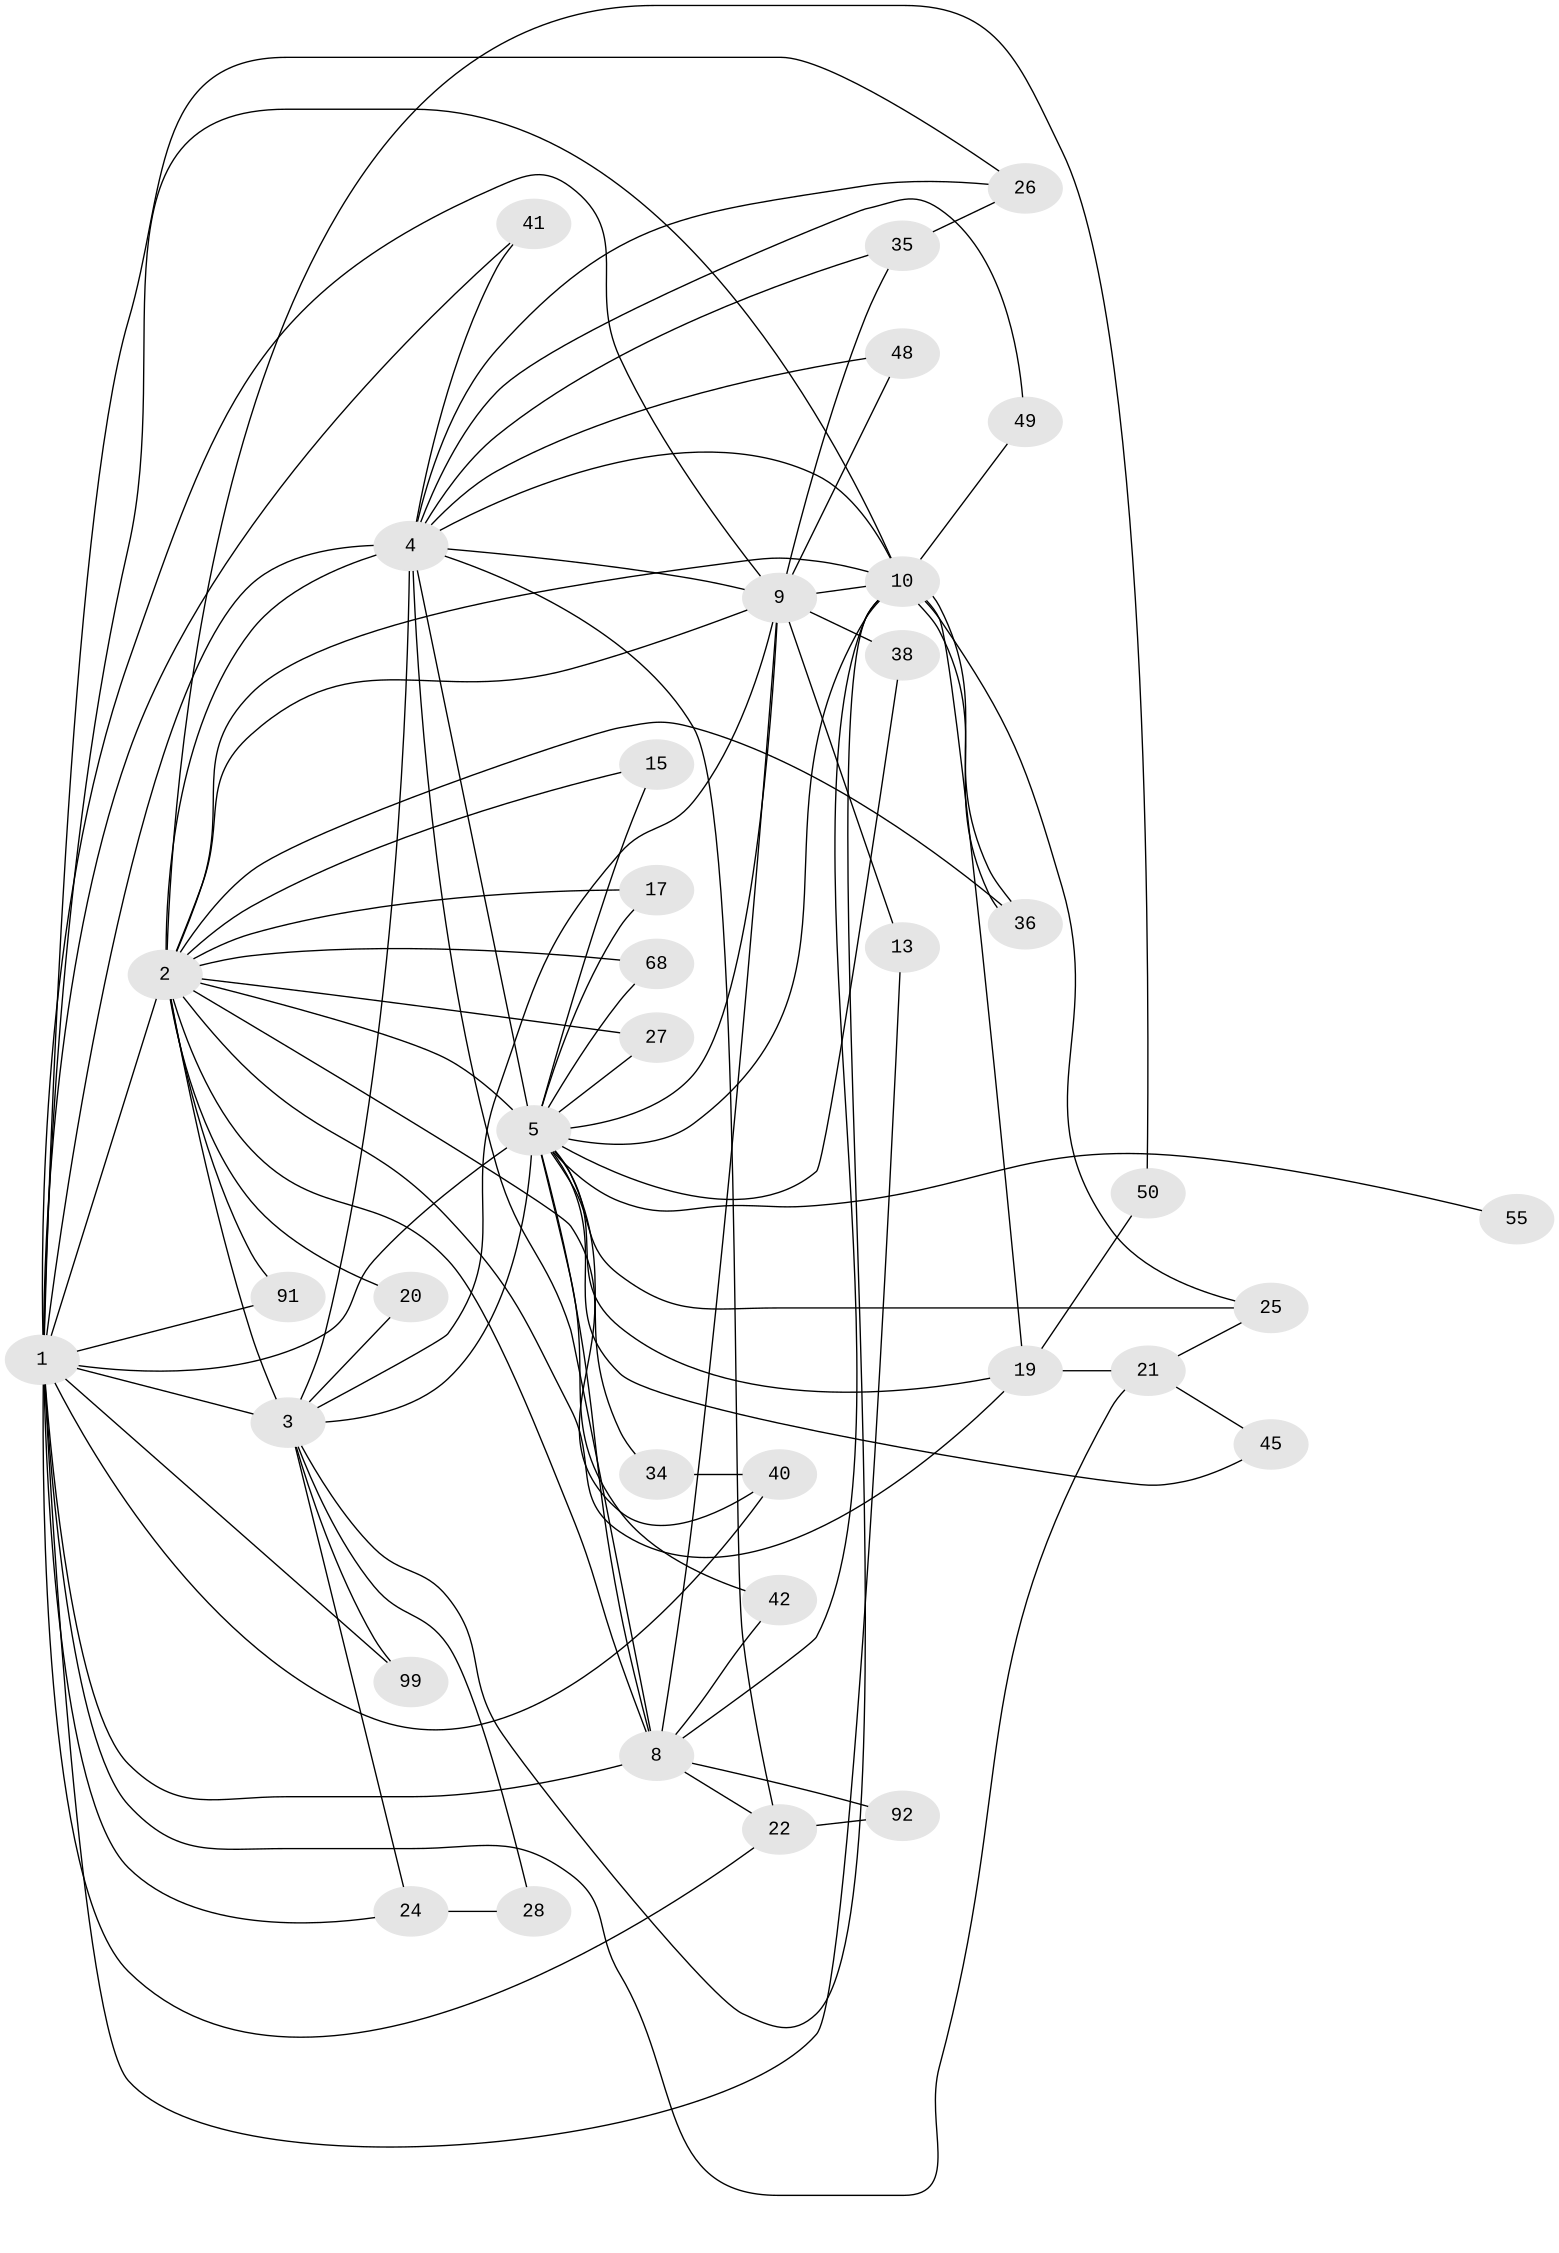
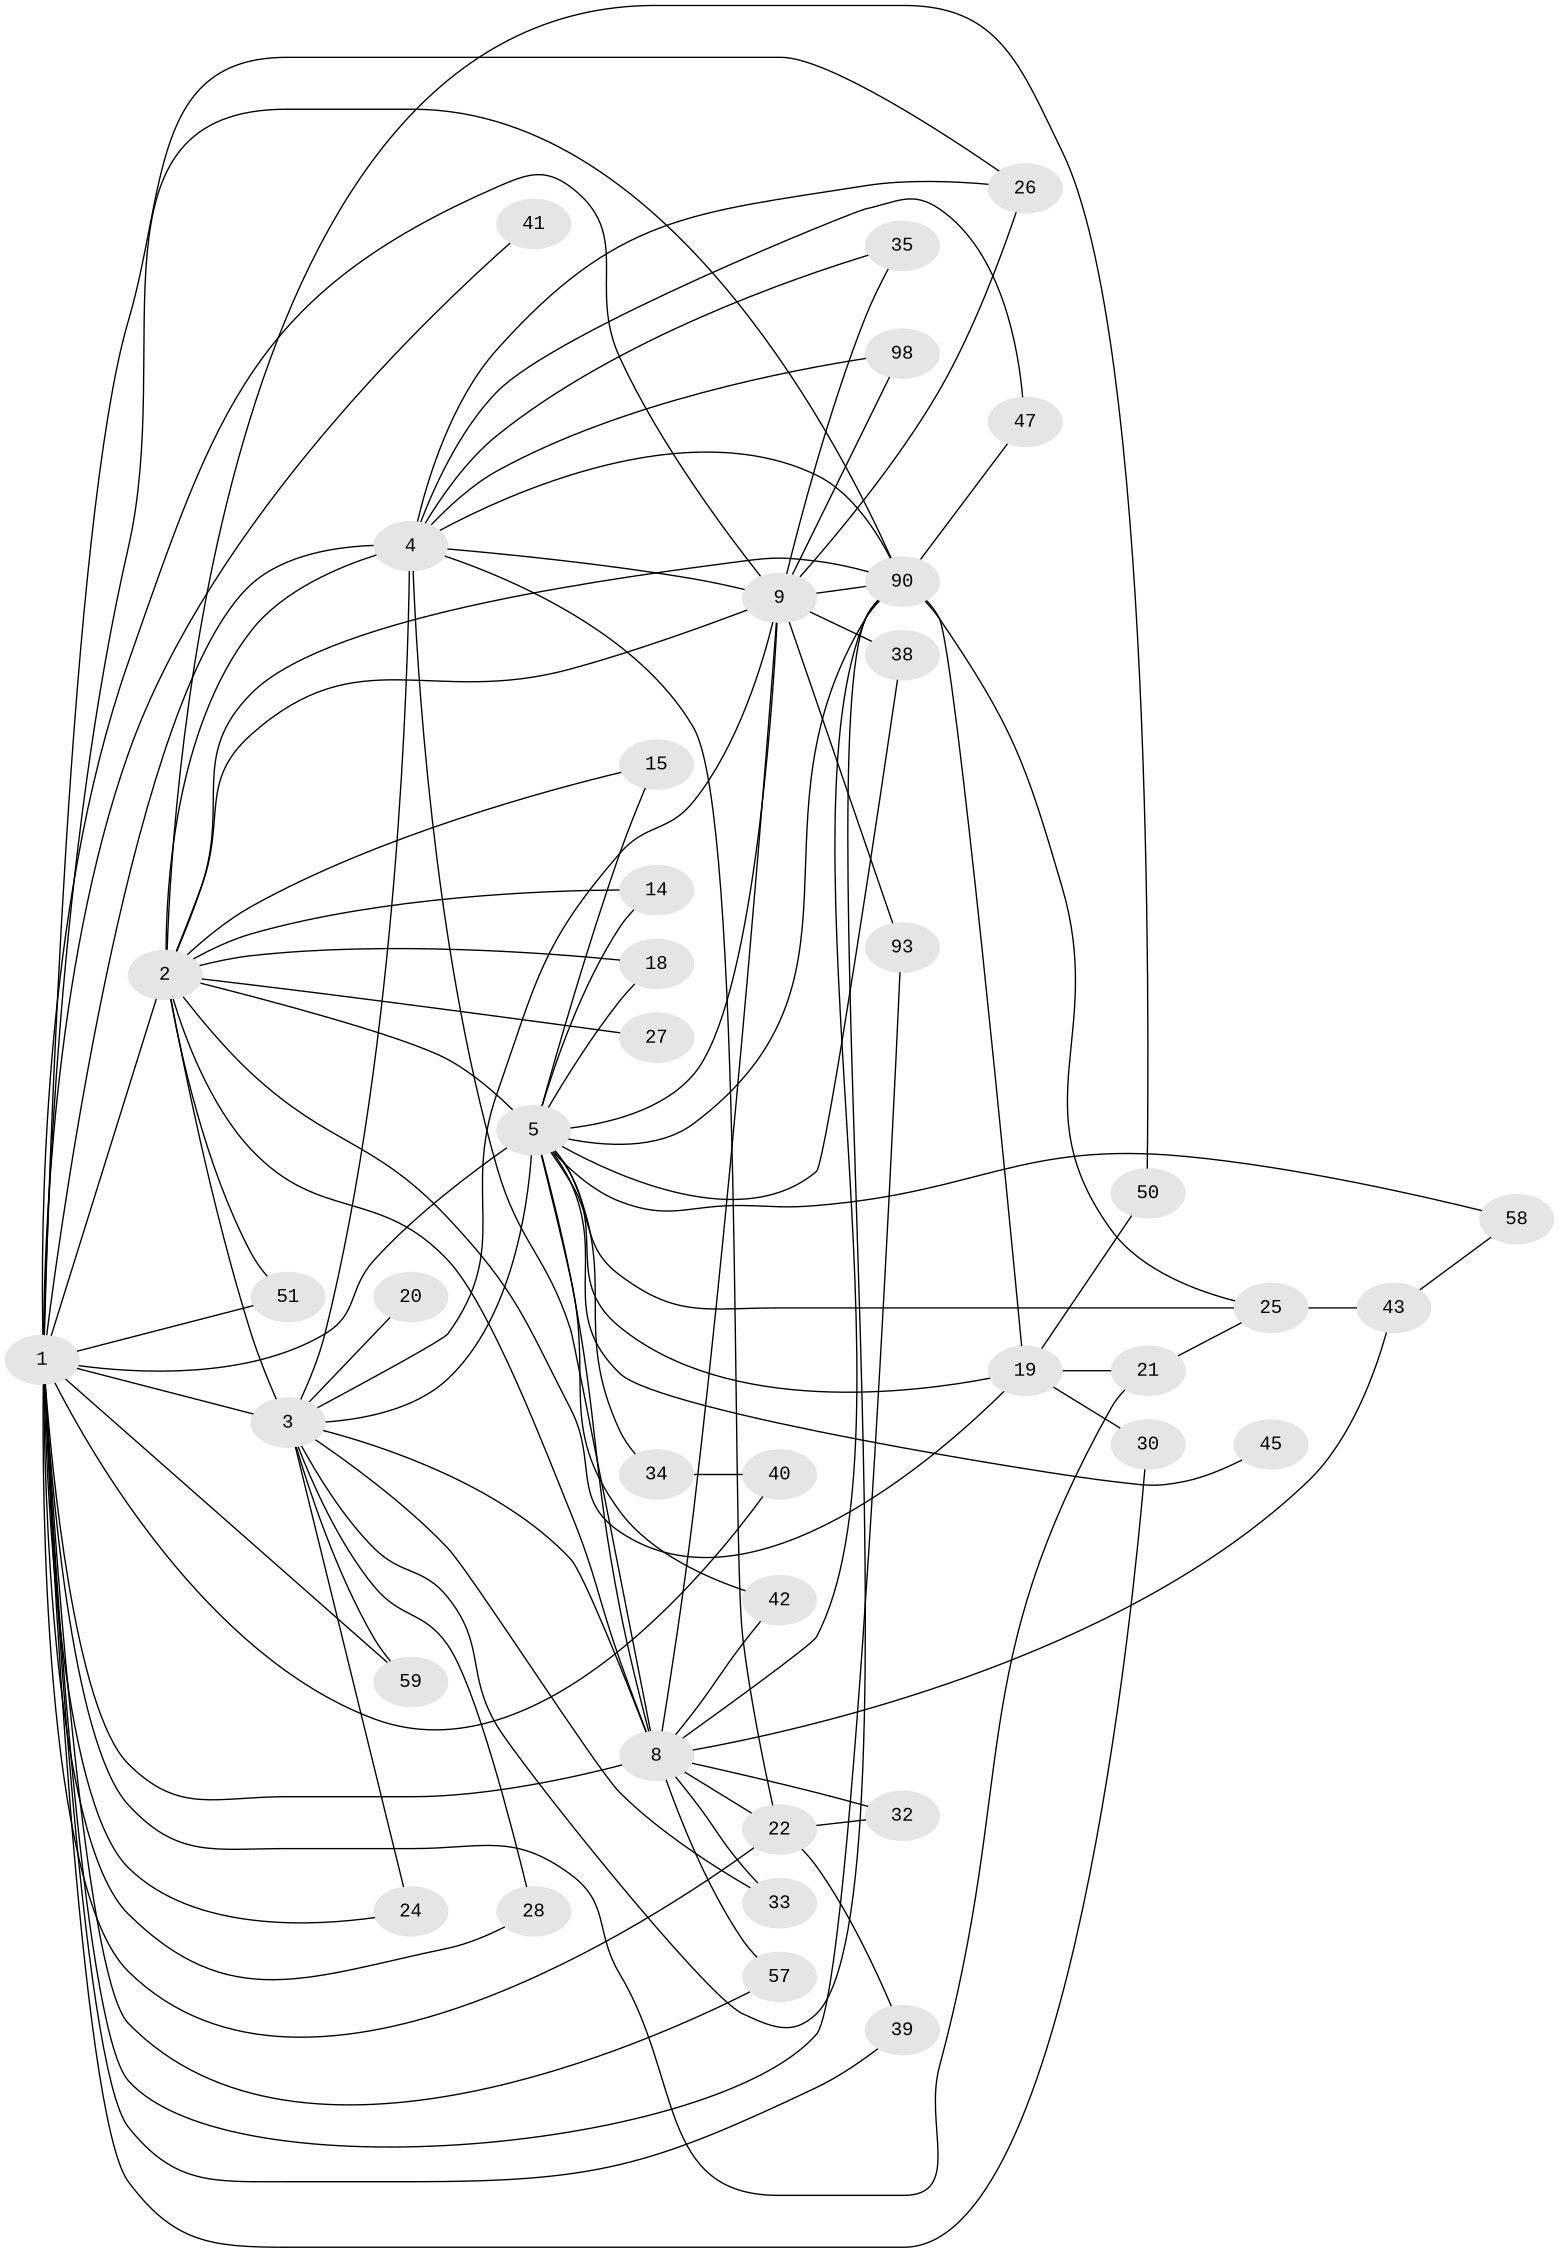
(964, 217) -> (929, 407)
(902, 354) -> (902, 354)
(452, 378) -> none
(1025, 422) -> (1025, 422)
(902, 582) -> (902, 582)
(472, 838) -> none
(657, 890) -> (657, 890)
(1025, 924) -> none
(902, 948) -> (902, 948)
(657, 964) -> (657, 964)
(595, 1084) -> none
(232, 1174) -> none
(1517, 1219) -> (1517, 1219)
(571, 1227) -> none
(288, 1297) -> (288, 1297)
none -> (1394, 1308)
(1210, 1408) -> none
none -> (1148, 1444)
none -> (536, 1528)
(411, 1682) -> (411, 1682)
(902, 1816) -> (902, 1816)
none -> (780, 1903)
(473, 1911) -> (96, 1852)
none -> (780, 1977)
none -> (902, 2030)
